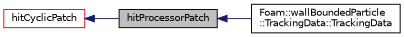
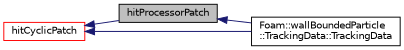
none -> (173, 31)
